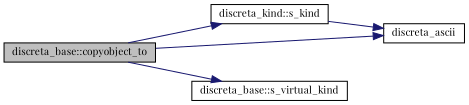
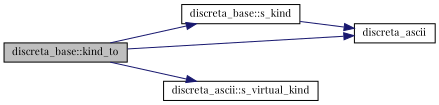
(270, 14) -> (241, 14)
(80, 53) -> (66, 53)
(270, 91) -> (241, 91)
